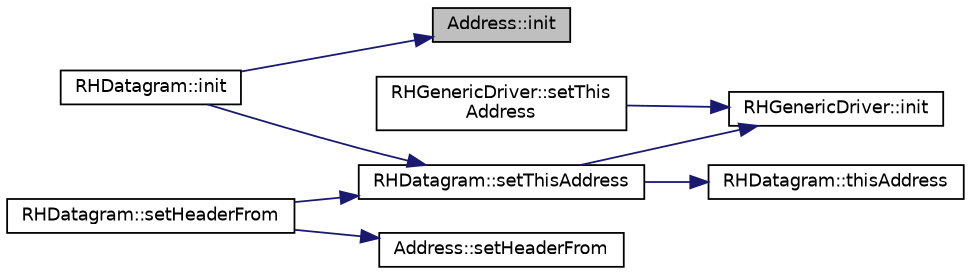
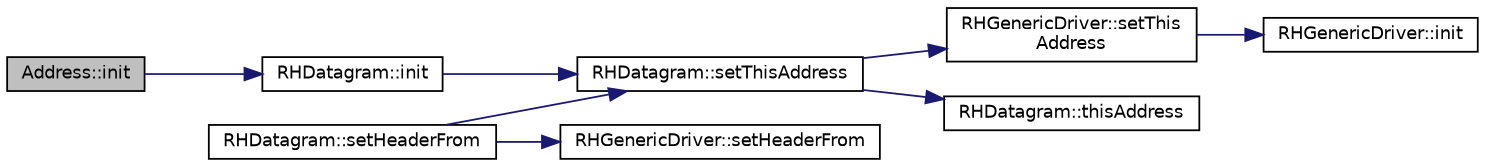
(328, 56) -> (195, 74)
(660, 147) -> (896, 54)
(502, 250) -> (720, 142)
